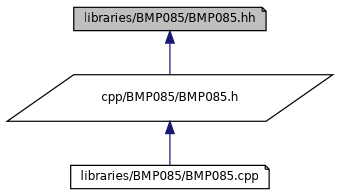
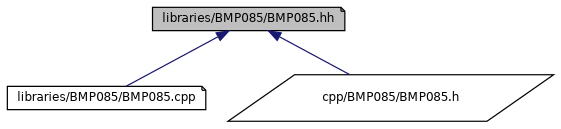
(170, 150) -> (172, 62)
